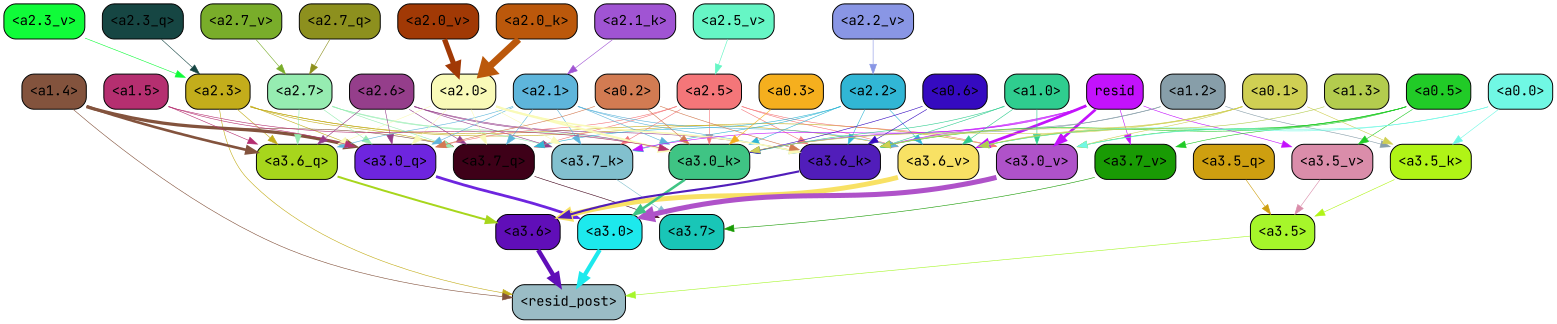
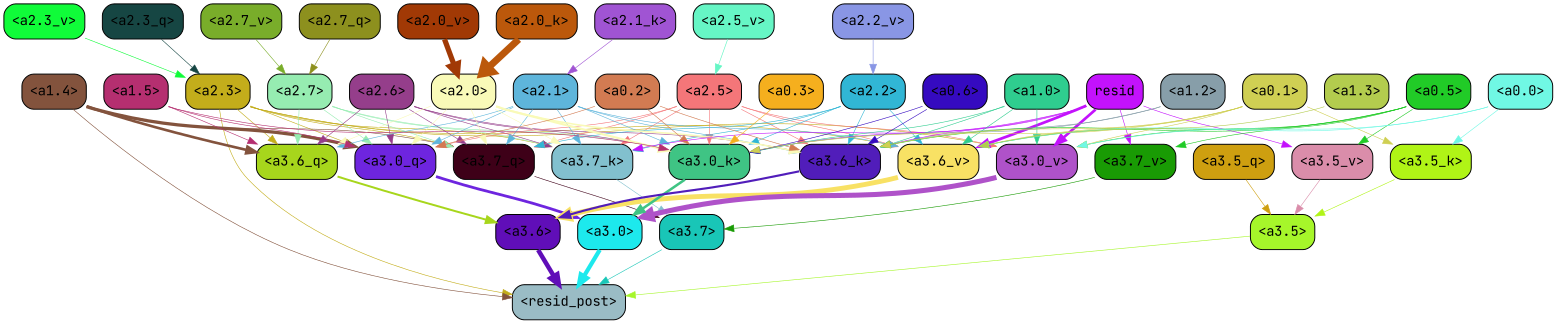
(1303, 127) -> none
none -> (396, 128)
none -> (635, 265)
